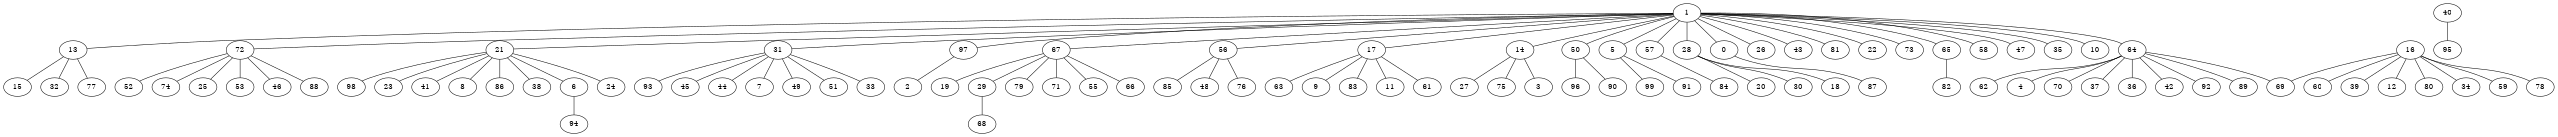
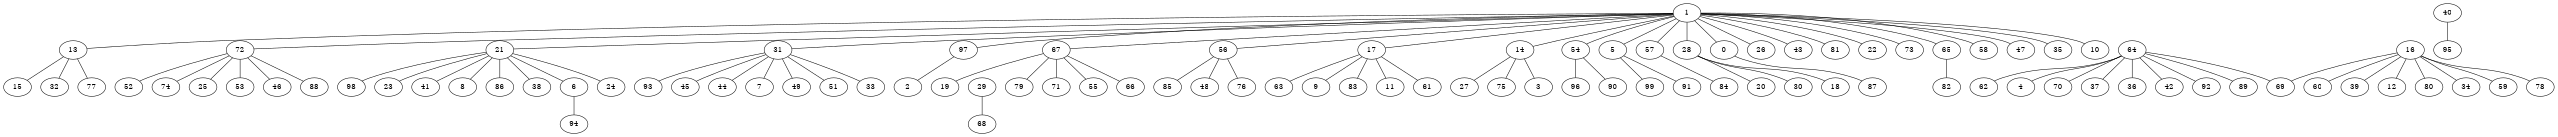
(2007, 27) -> none
(1576, 50) -> (1576, 50)
(1019, 69) -> none
